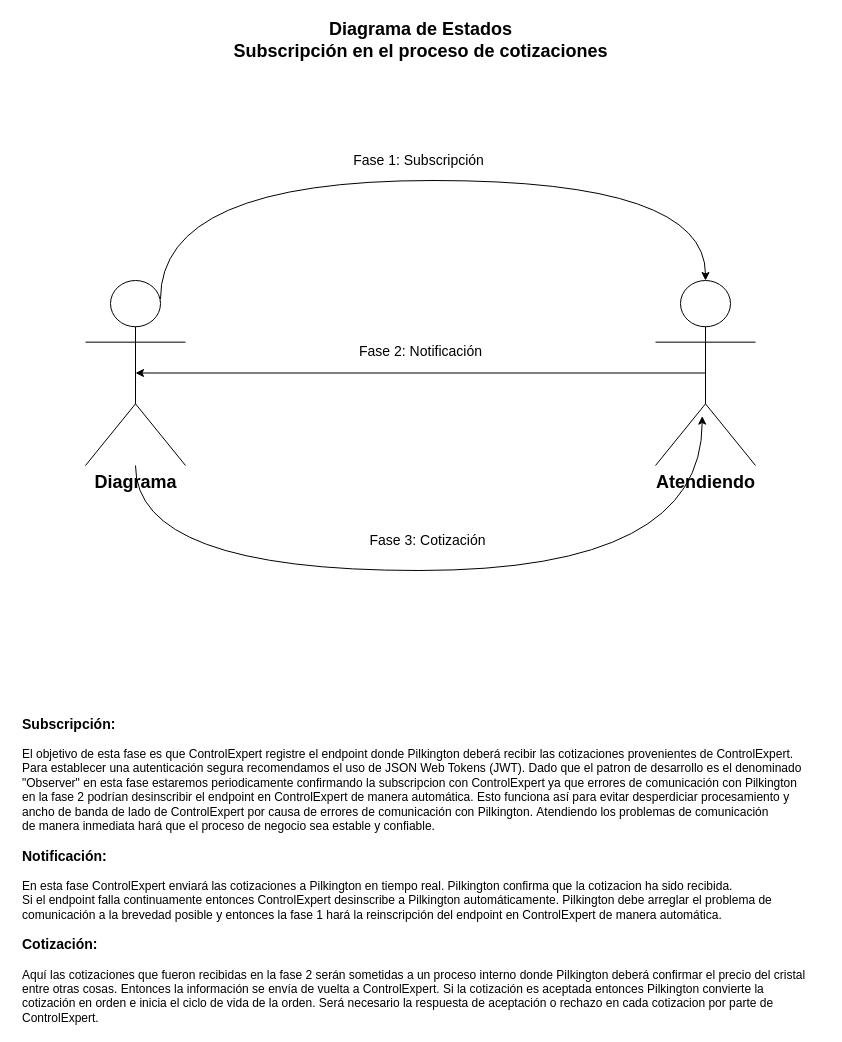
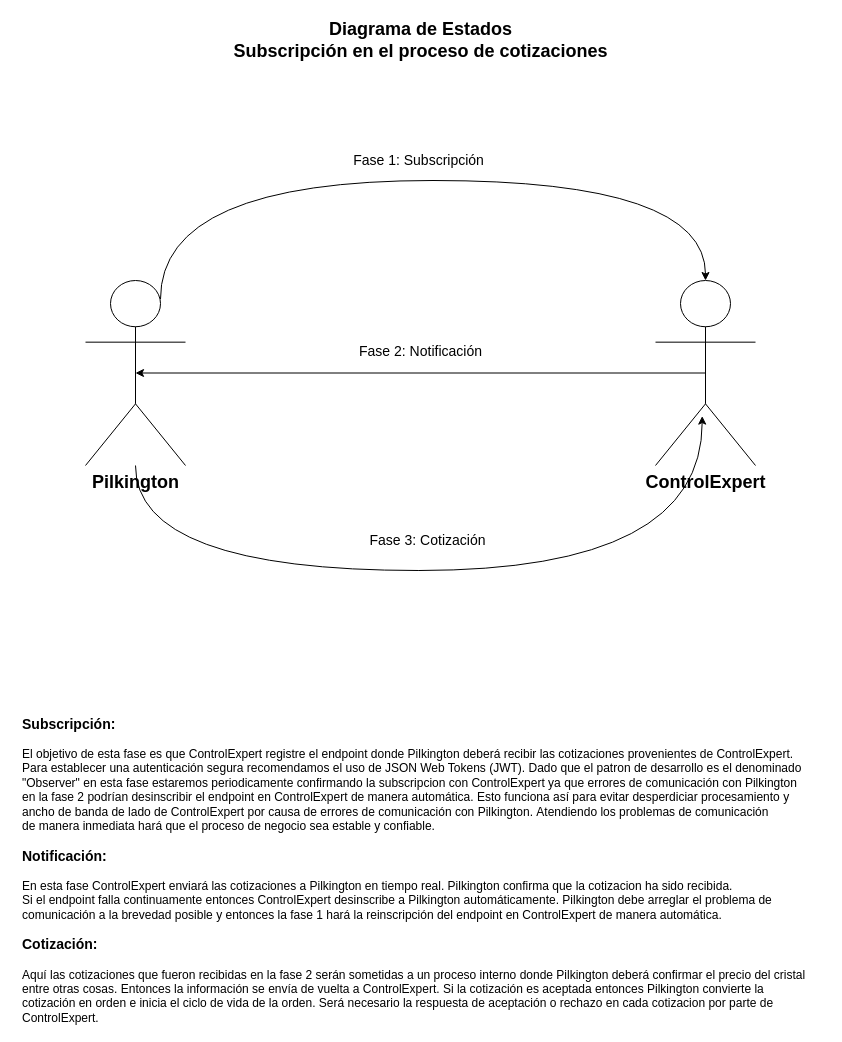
(136, 480) -> (136, 480)
(706, 480) -> (706, 480)
